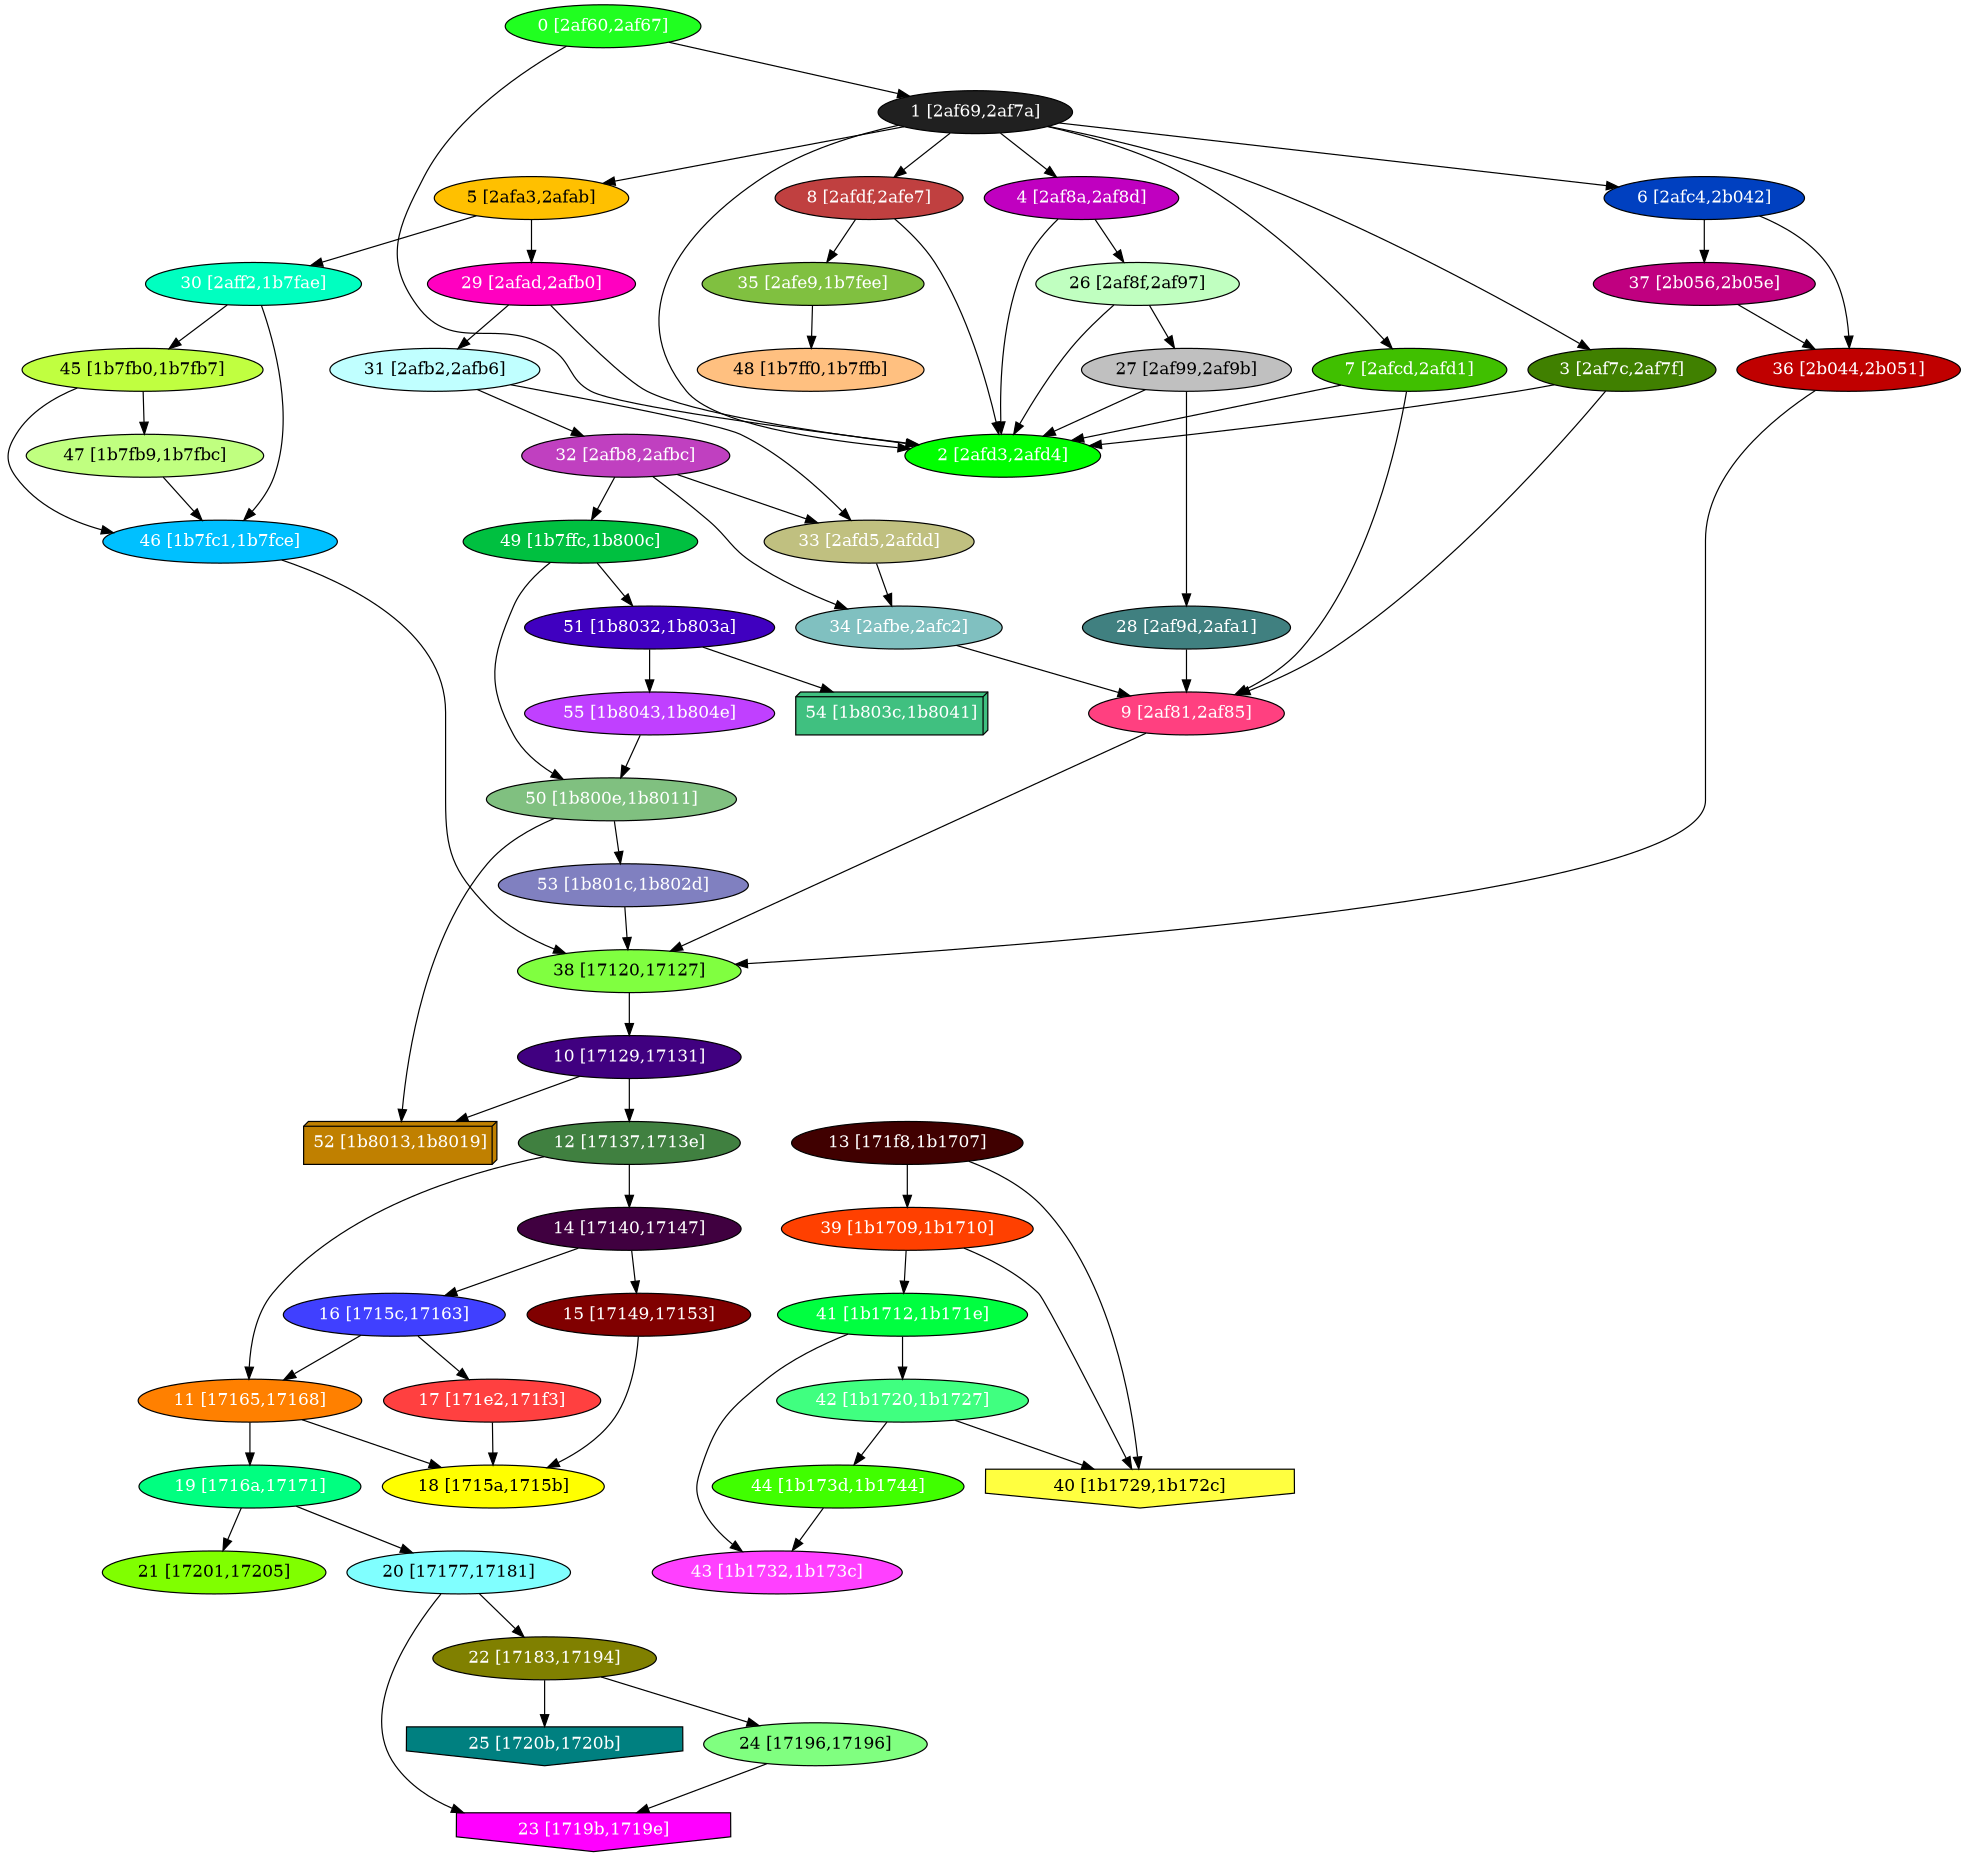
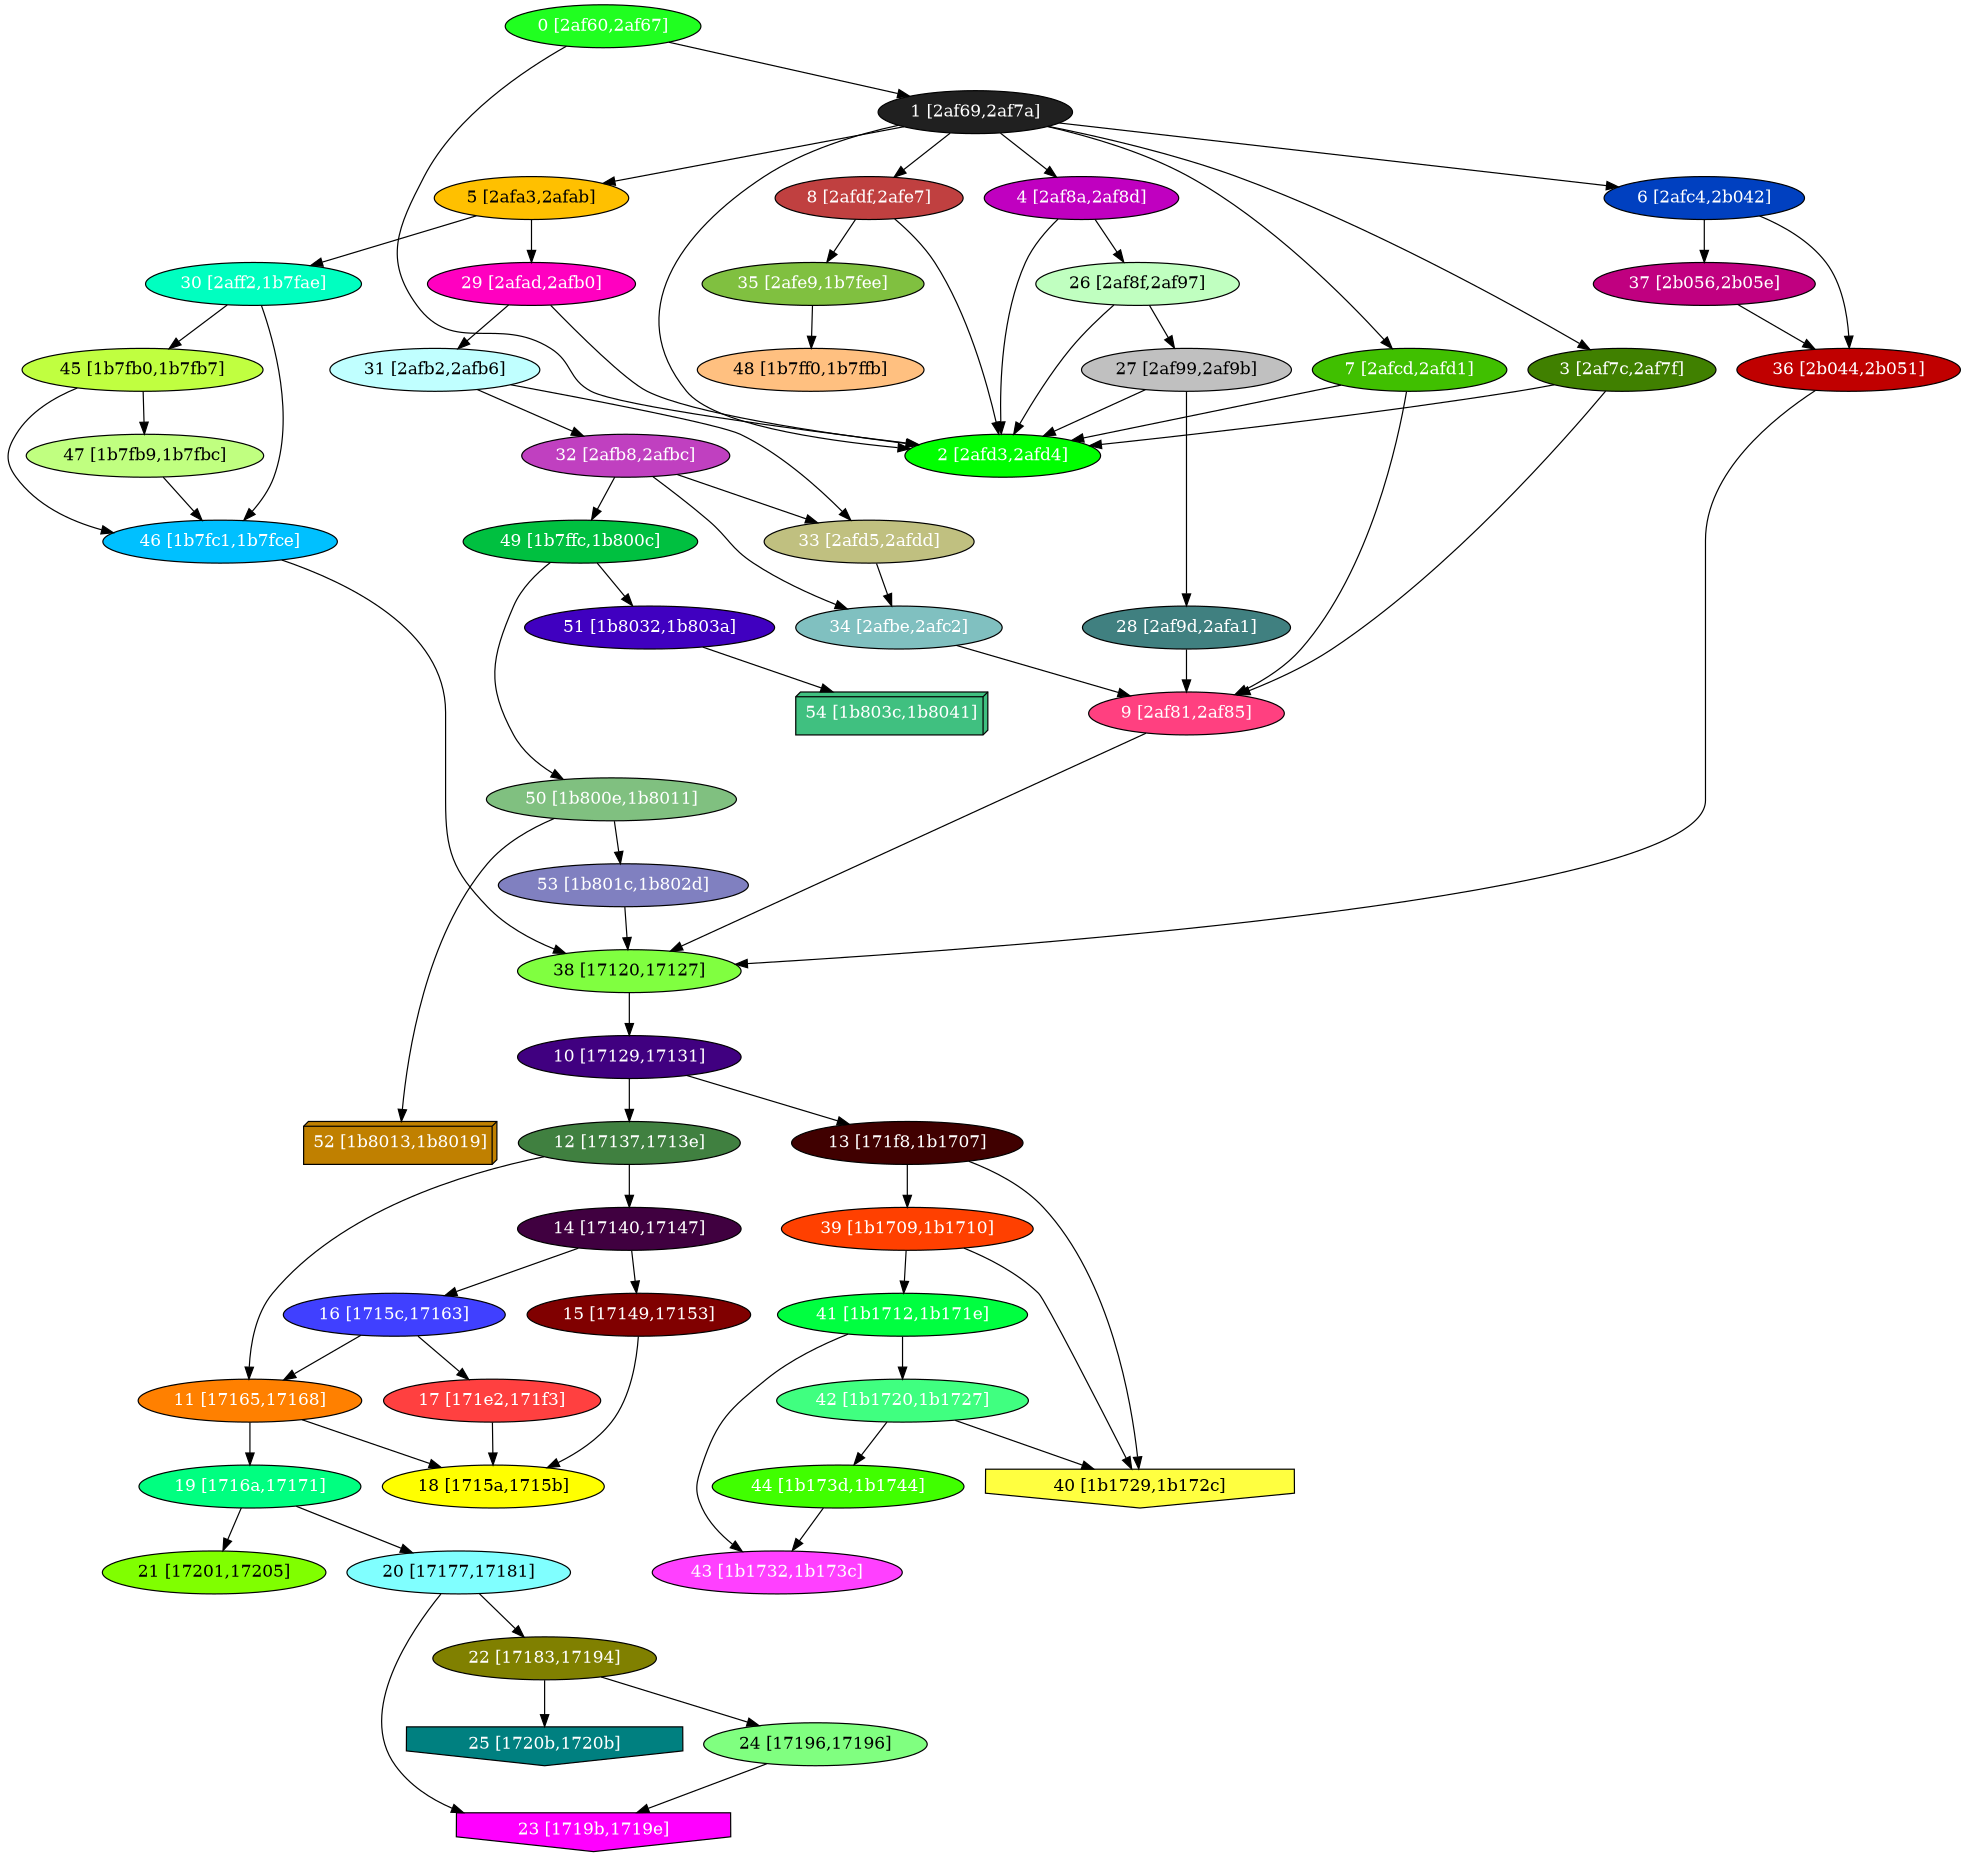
(650, 713) -> none
(523, 1097) -> (762, 1098)
